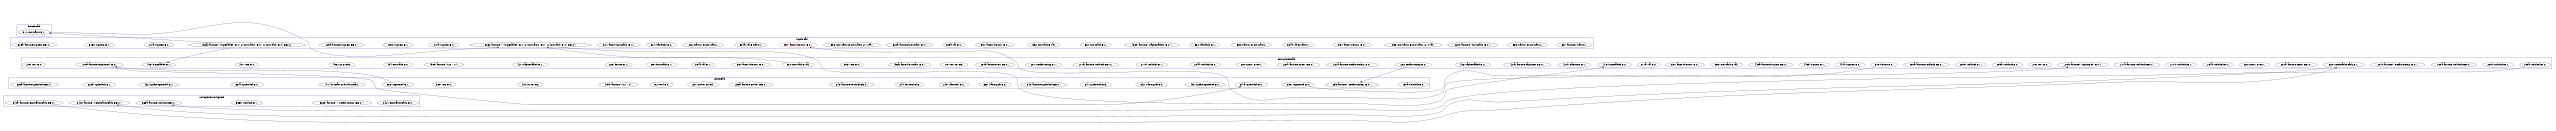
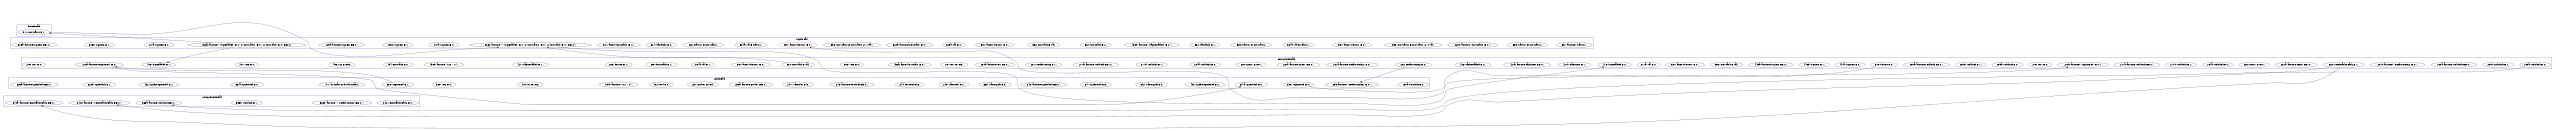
none -> (798, 85)
(212, 97) -> (212, 97)
(1195, 122) -> (1193, 128)
